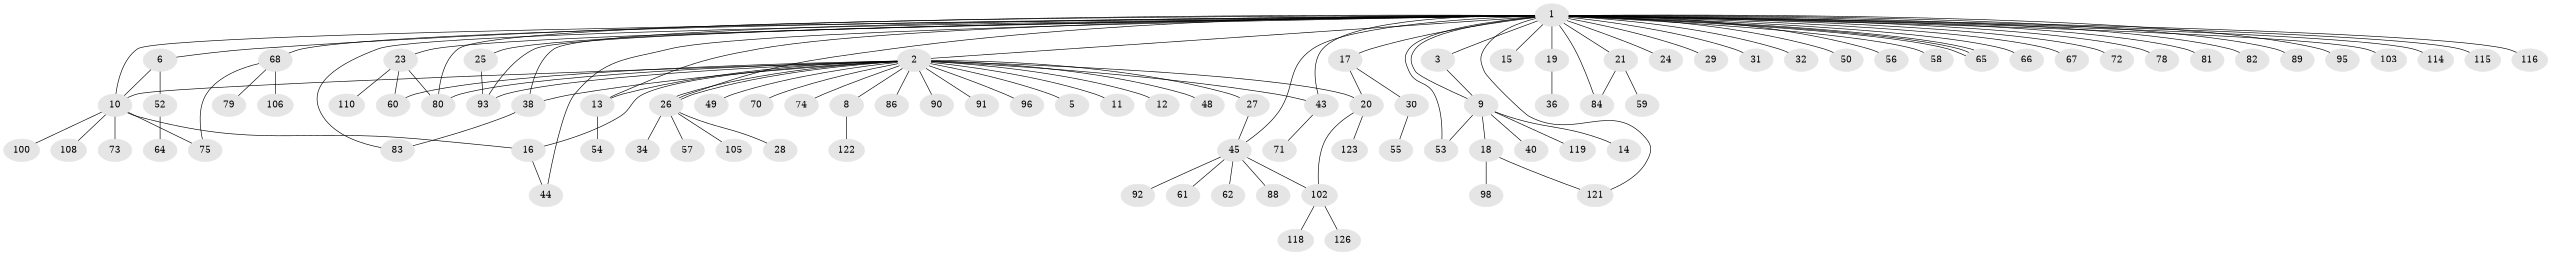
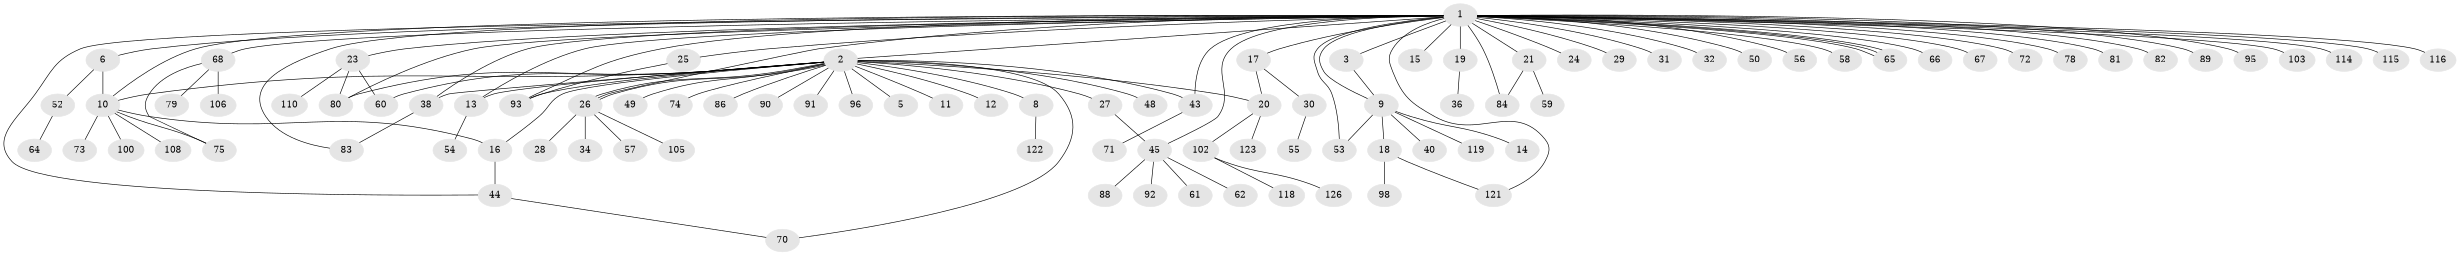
(1277, 173) -> none
none -> (639, 218)
